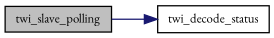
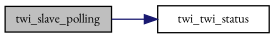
(213, 19) -> (213, 19)
